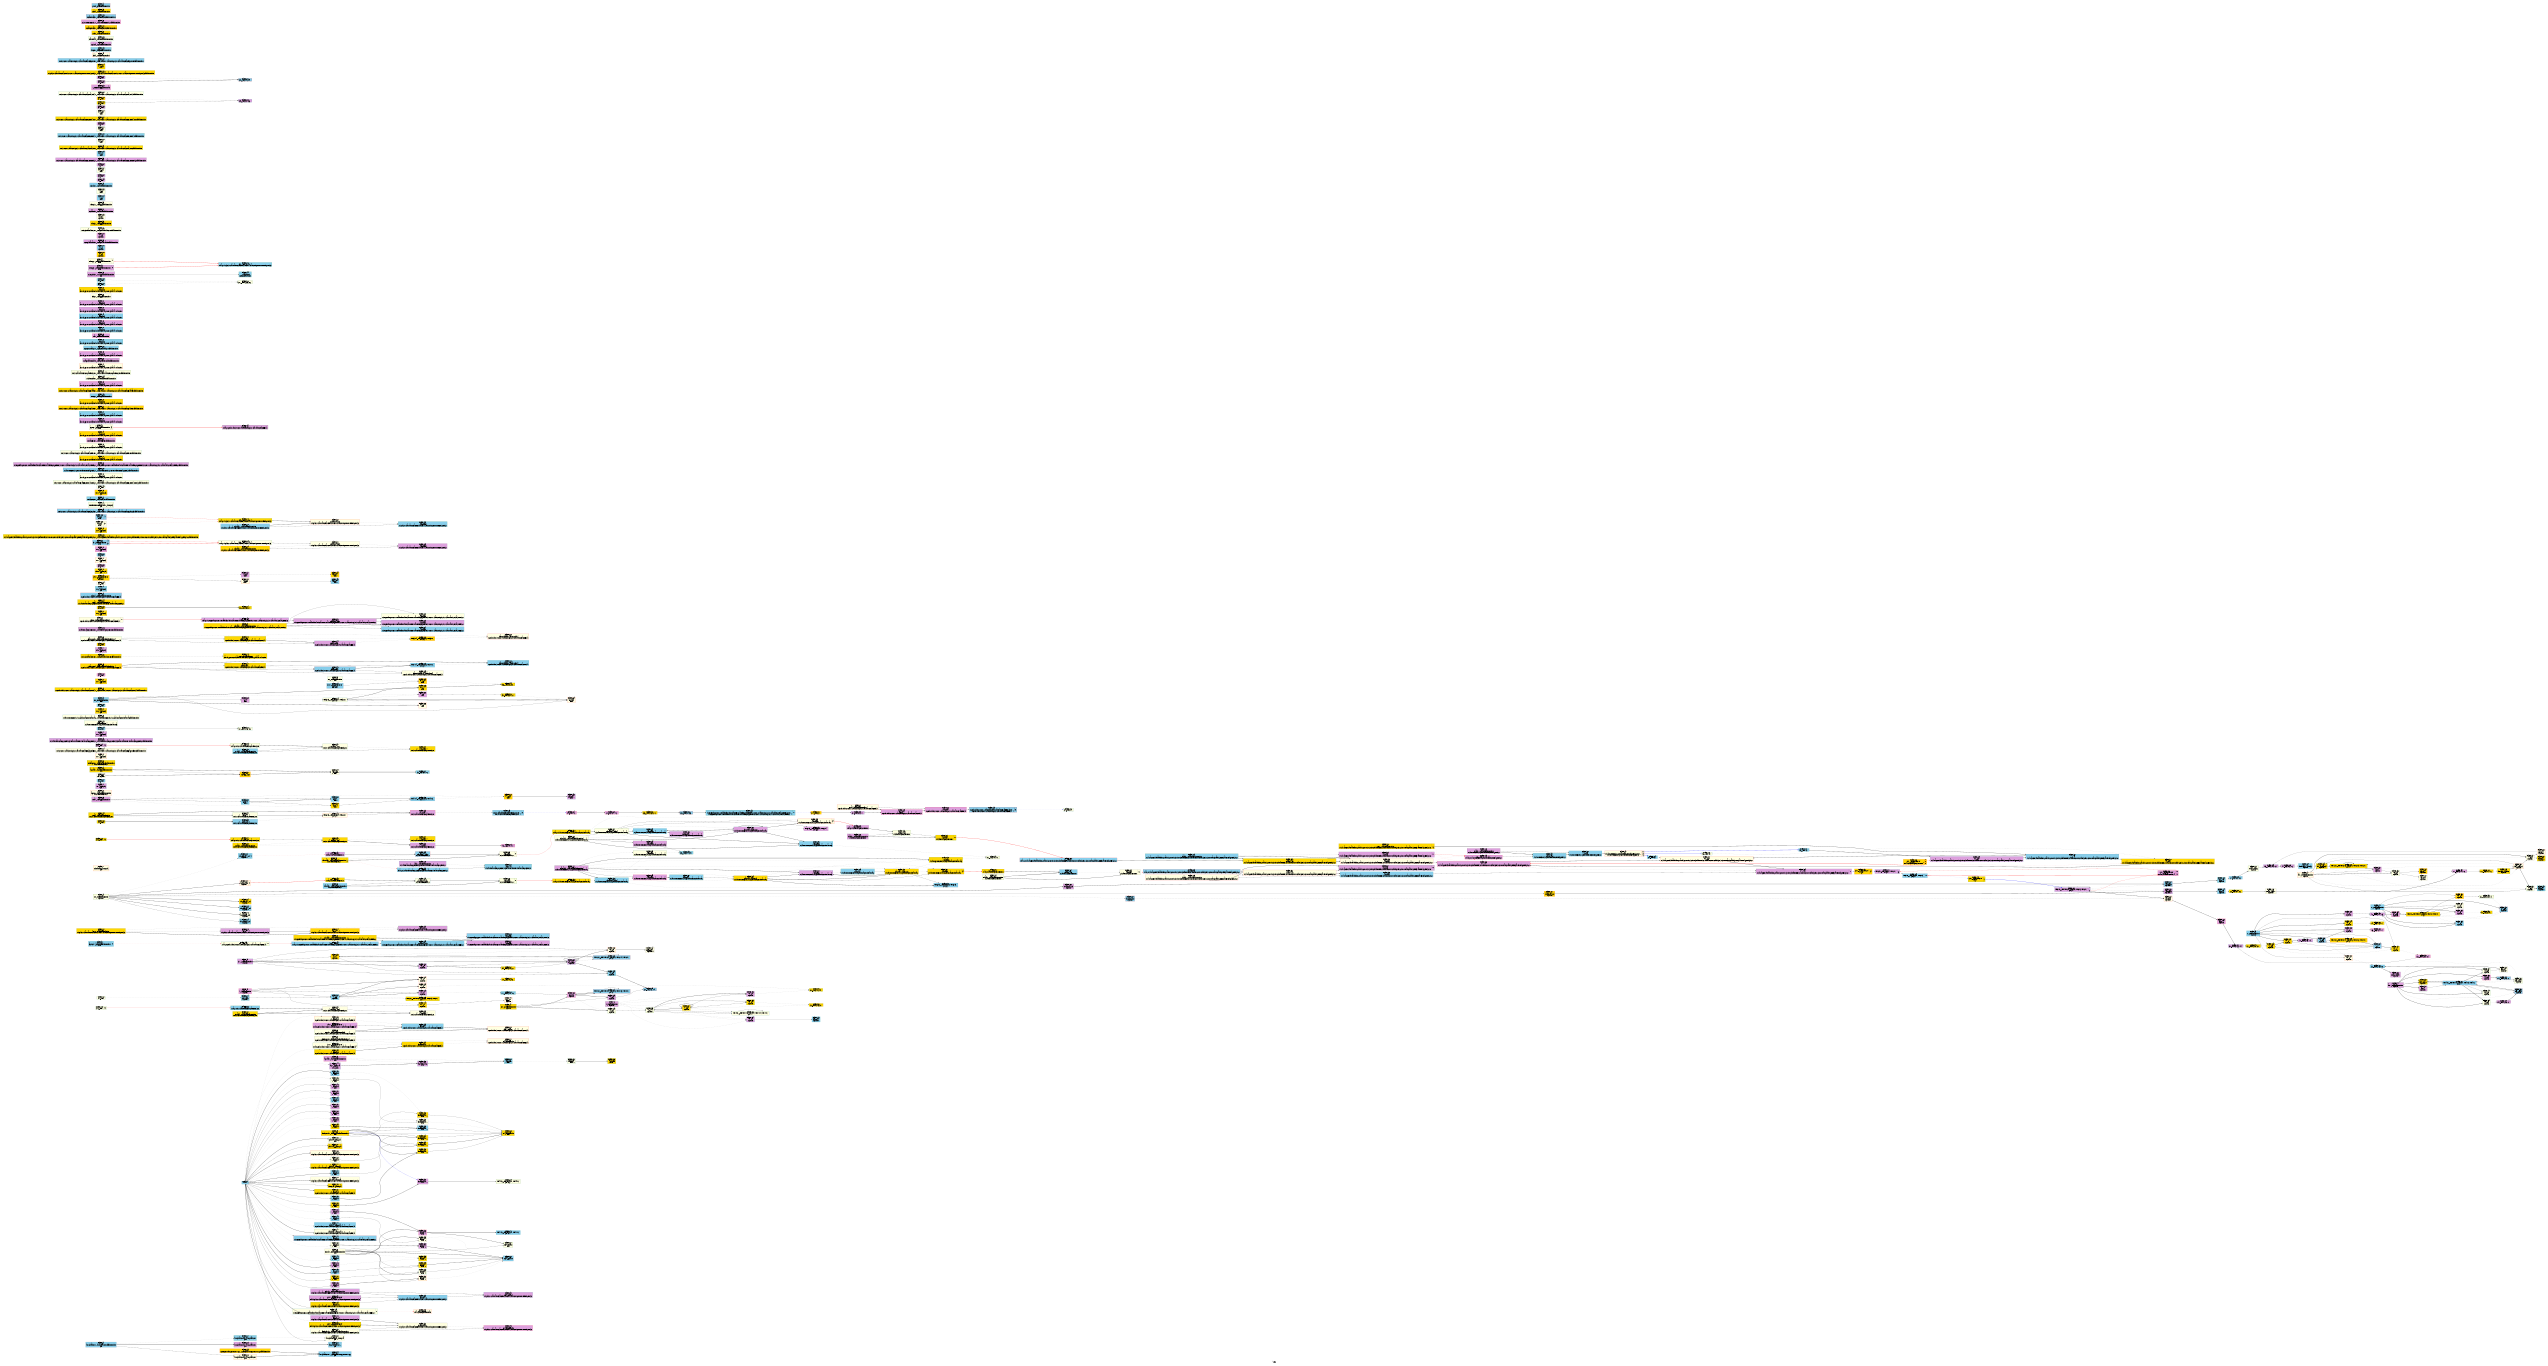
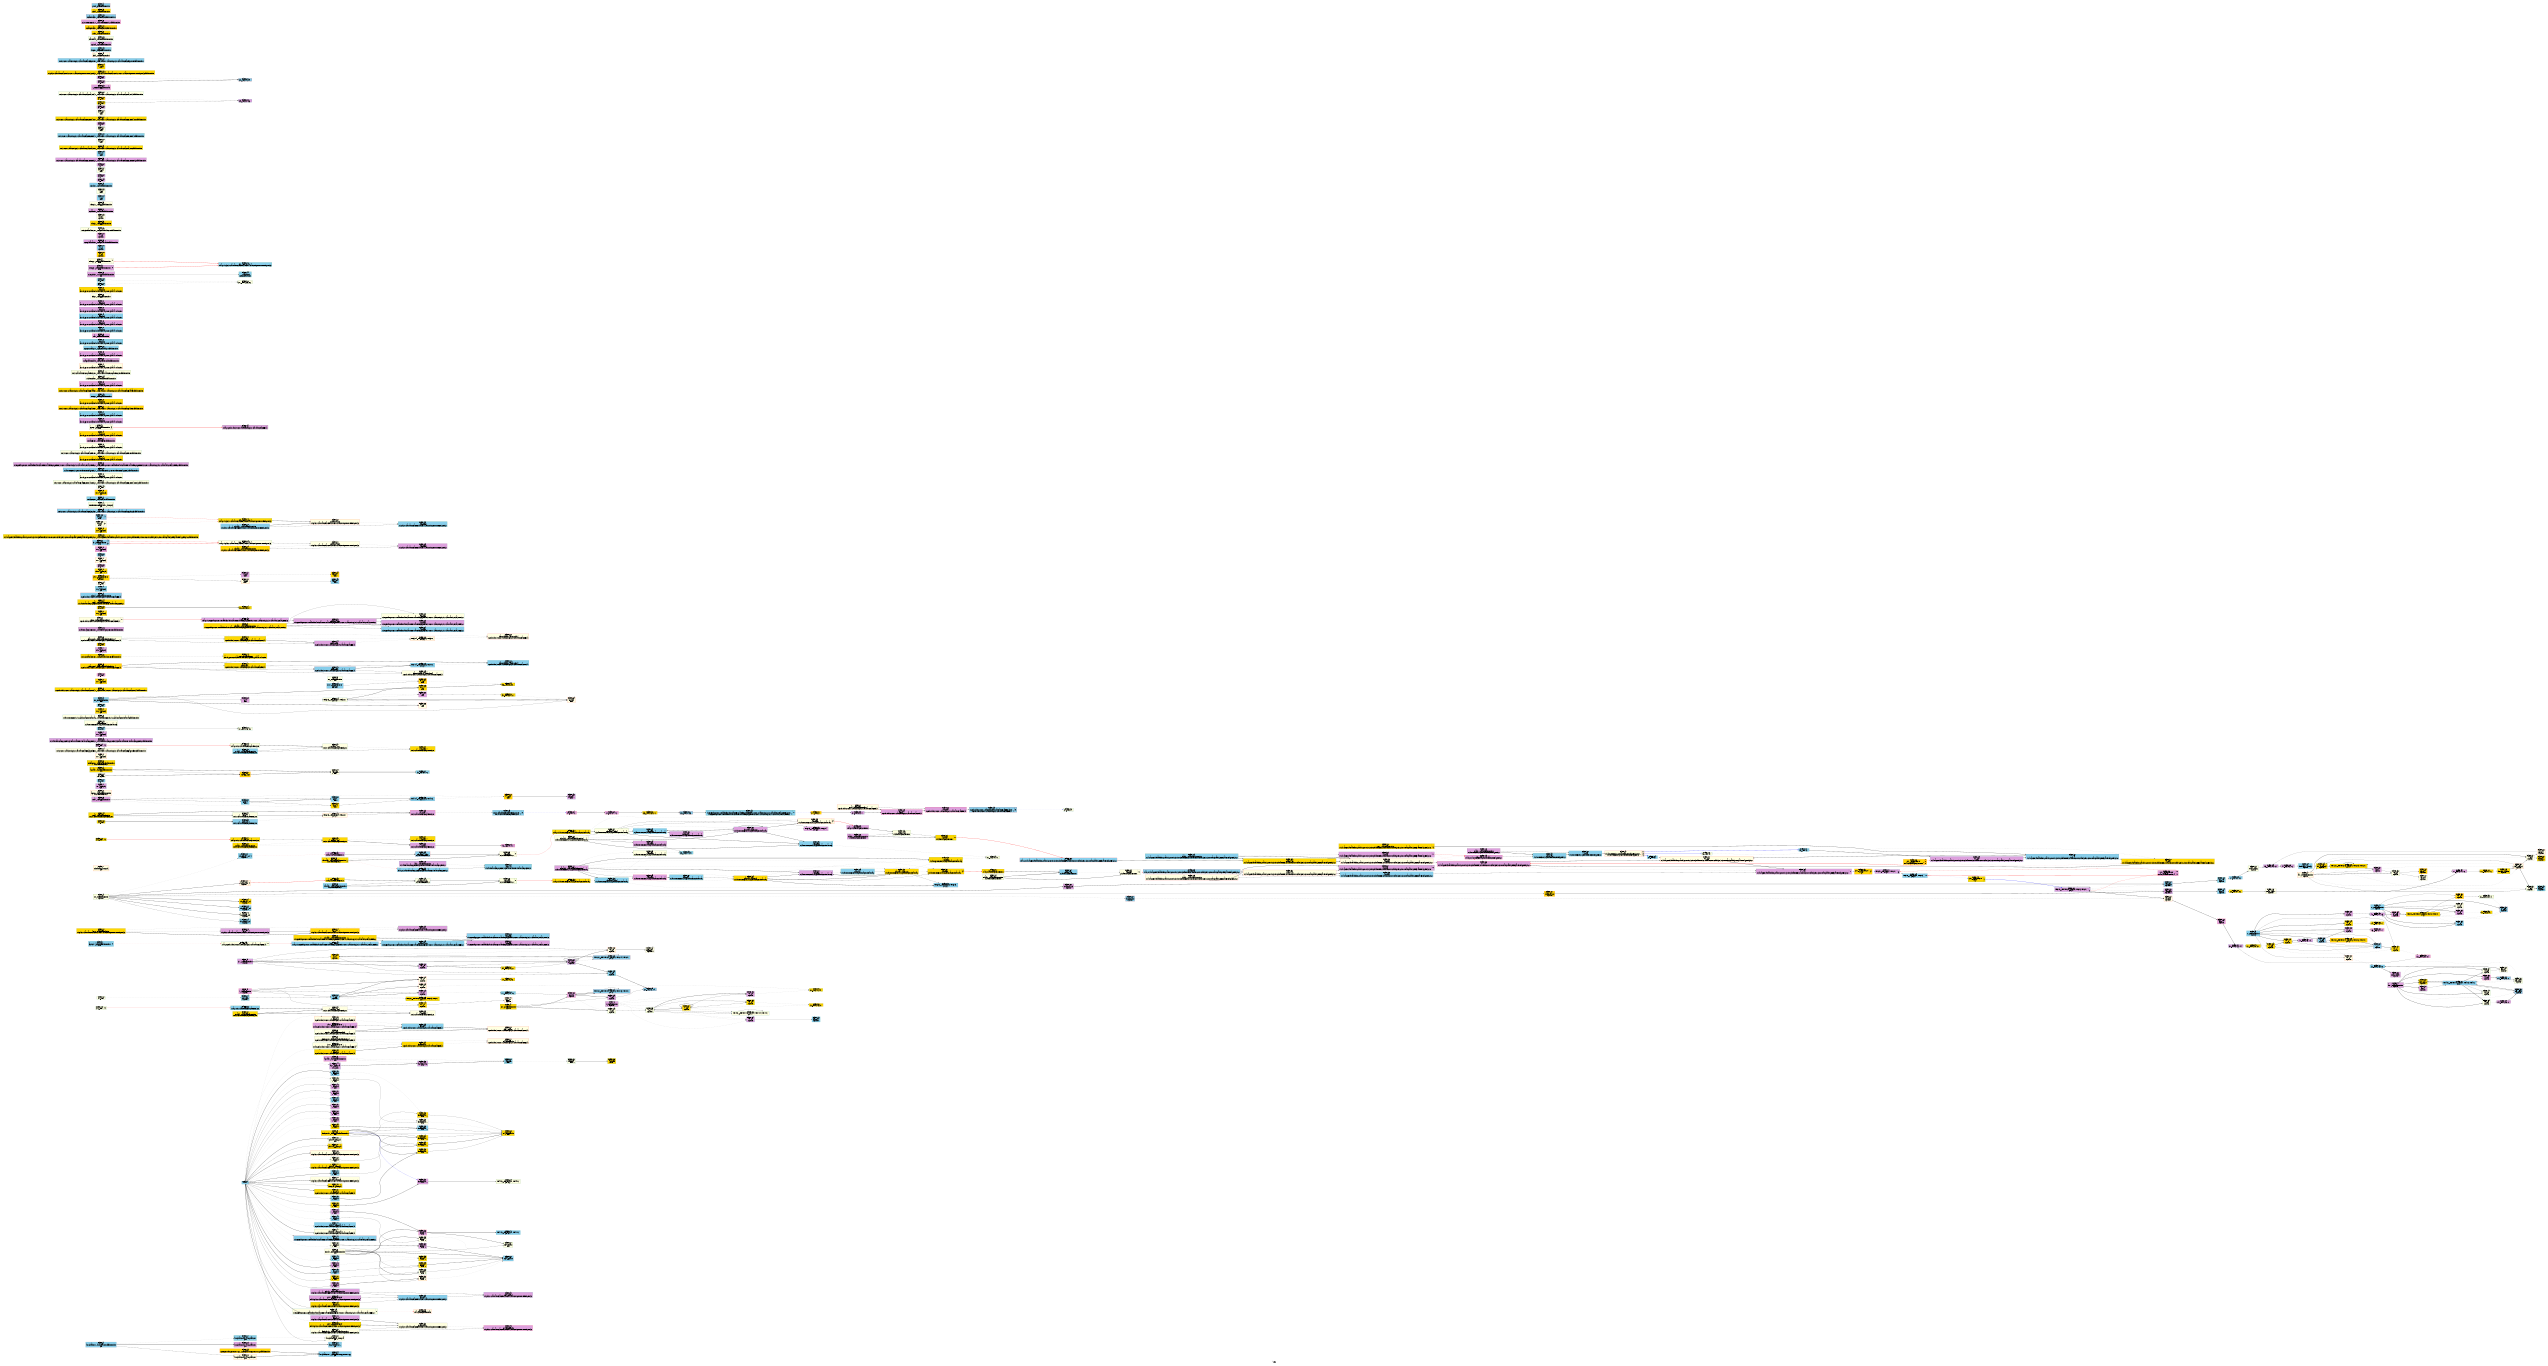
(423, 639) -> (423, 639)
